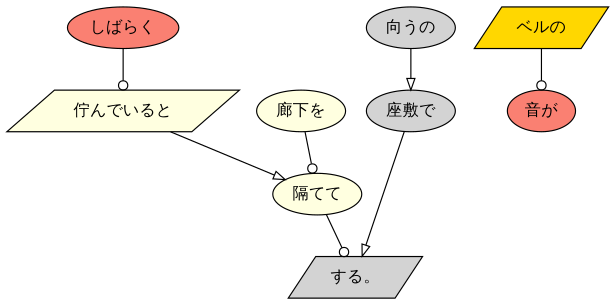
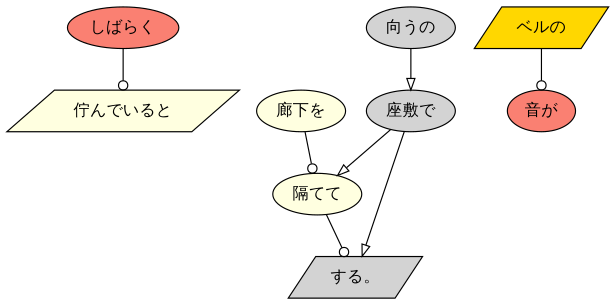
(223, 153) -> (369, 149)
